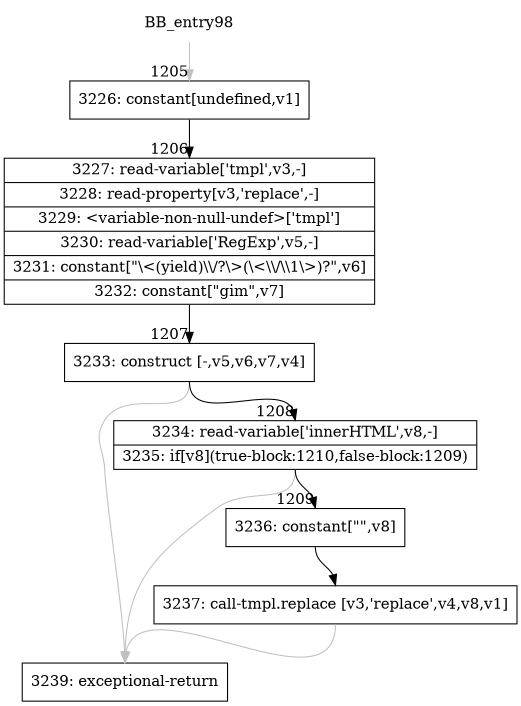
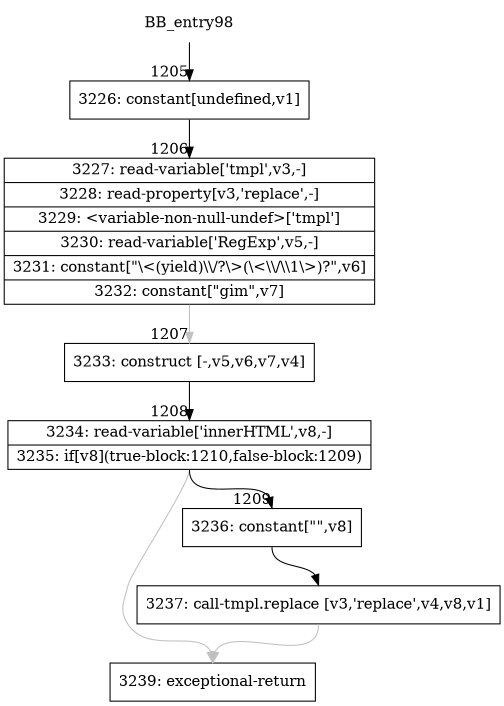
(189, 56) -> (189, 56)
(189, 318) -> (189, 318)
(106, 485) -> none
